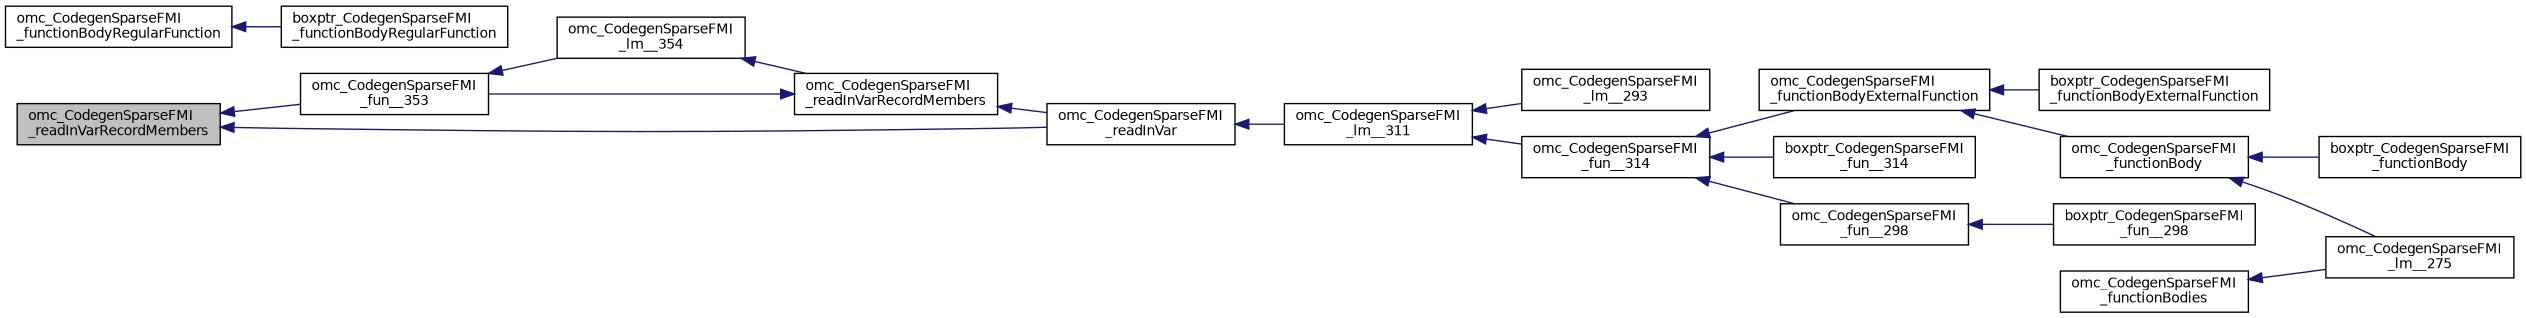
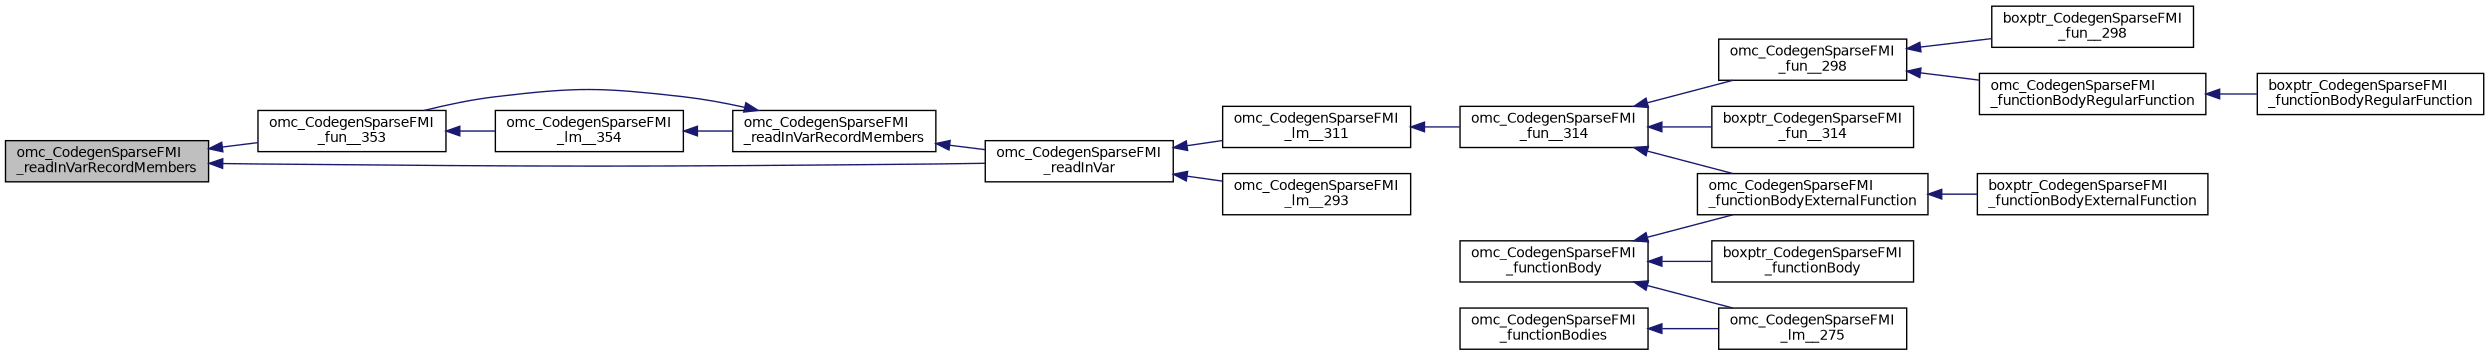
none -> (1950, 77)
(1504, 106) -> (1205, 179)
(2021, 125) -> (1690, 226)
